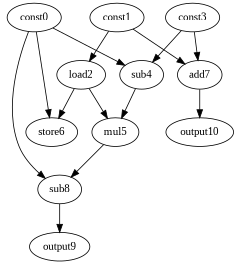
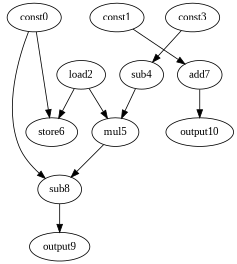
(196, 42) -> none
(101, 43) -> none
(85, 45) -> none
